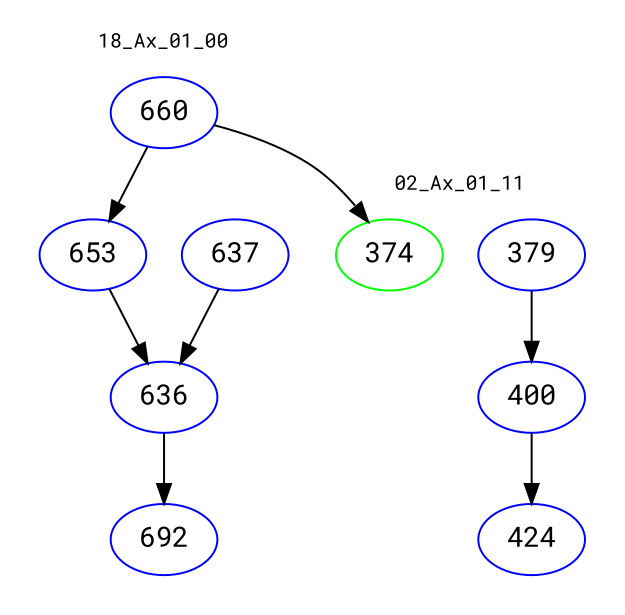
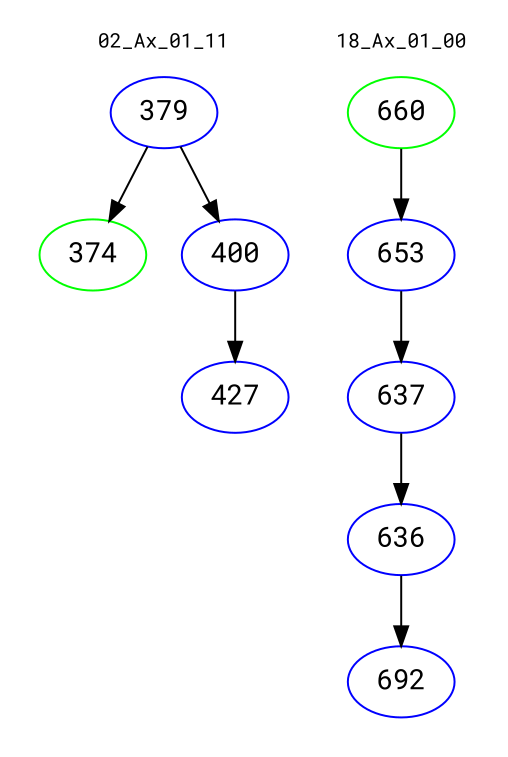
(164, 113) -> (401, 113)
(292, 154) -> (133, 175)
(124, 317) -> (401, 316)
(532, 540) -> (235, 397)
